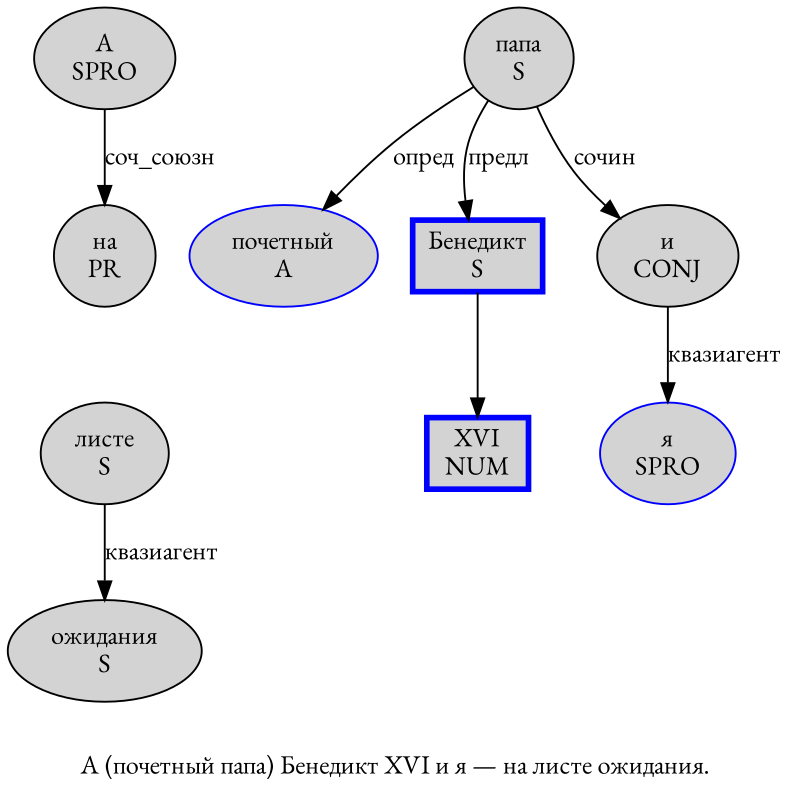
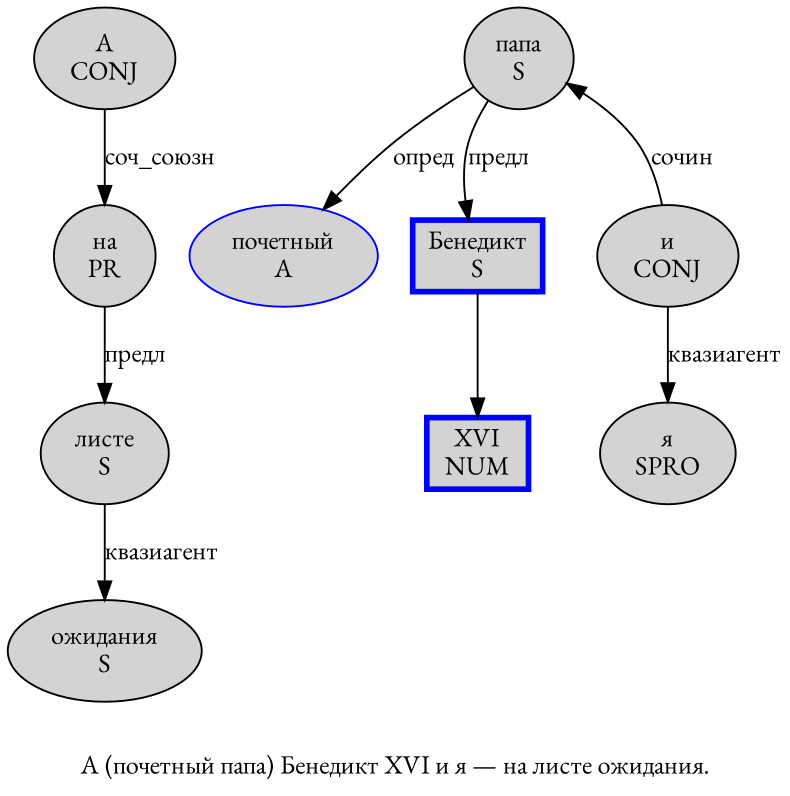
(105, 58) -> (105, 58)
(566, 160) -> (636, 140)
none -> (105, 345)
(668, 453) -> (668, 453)
